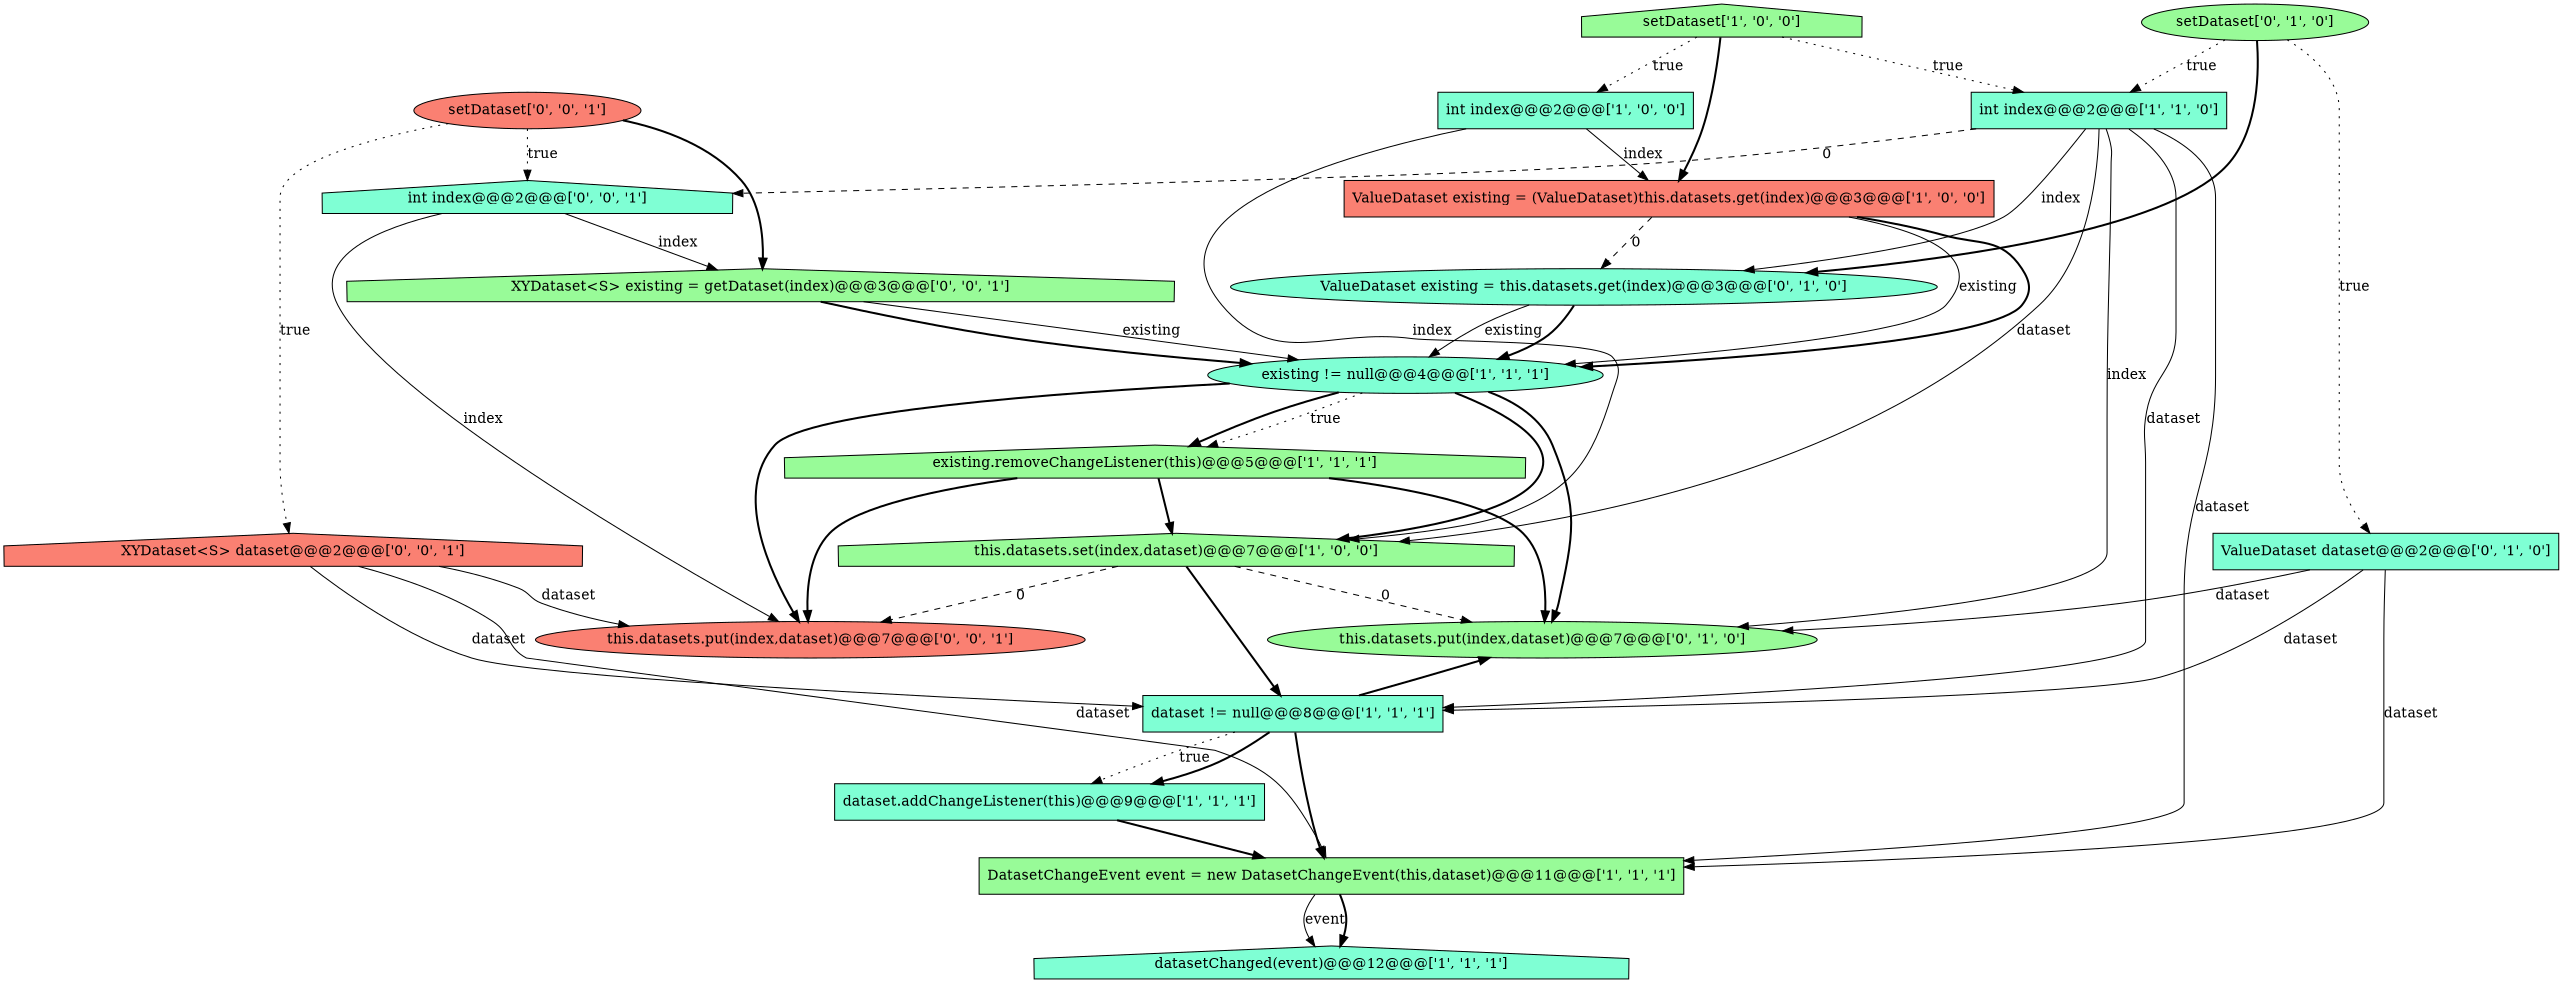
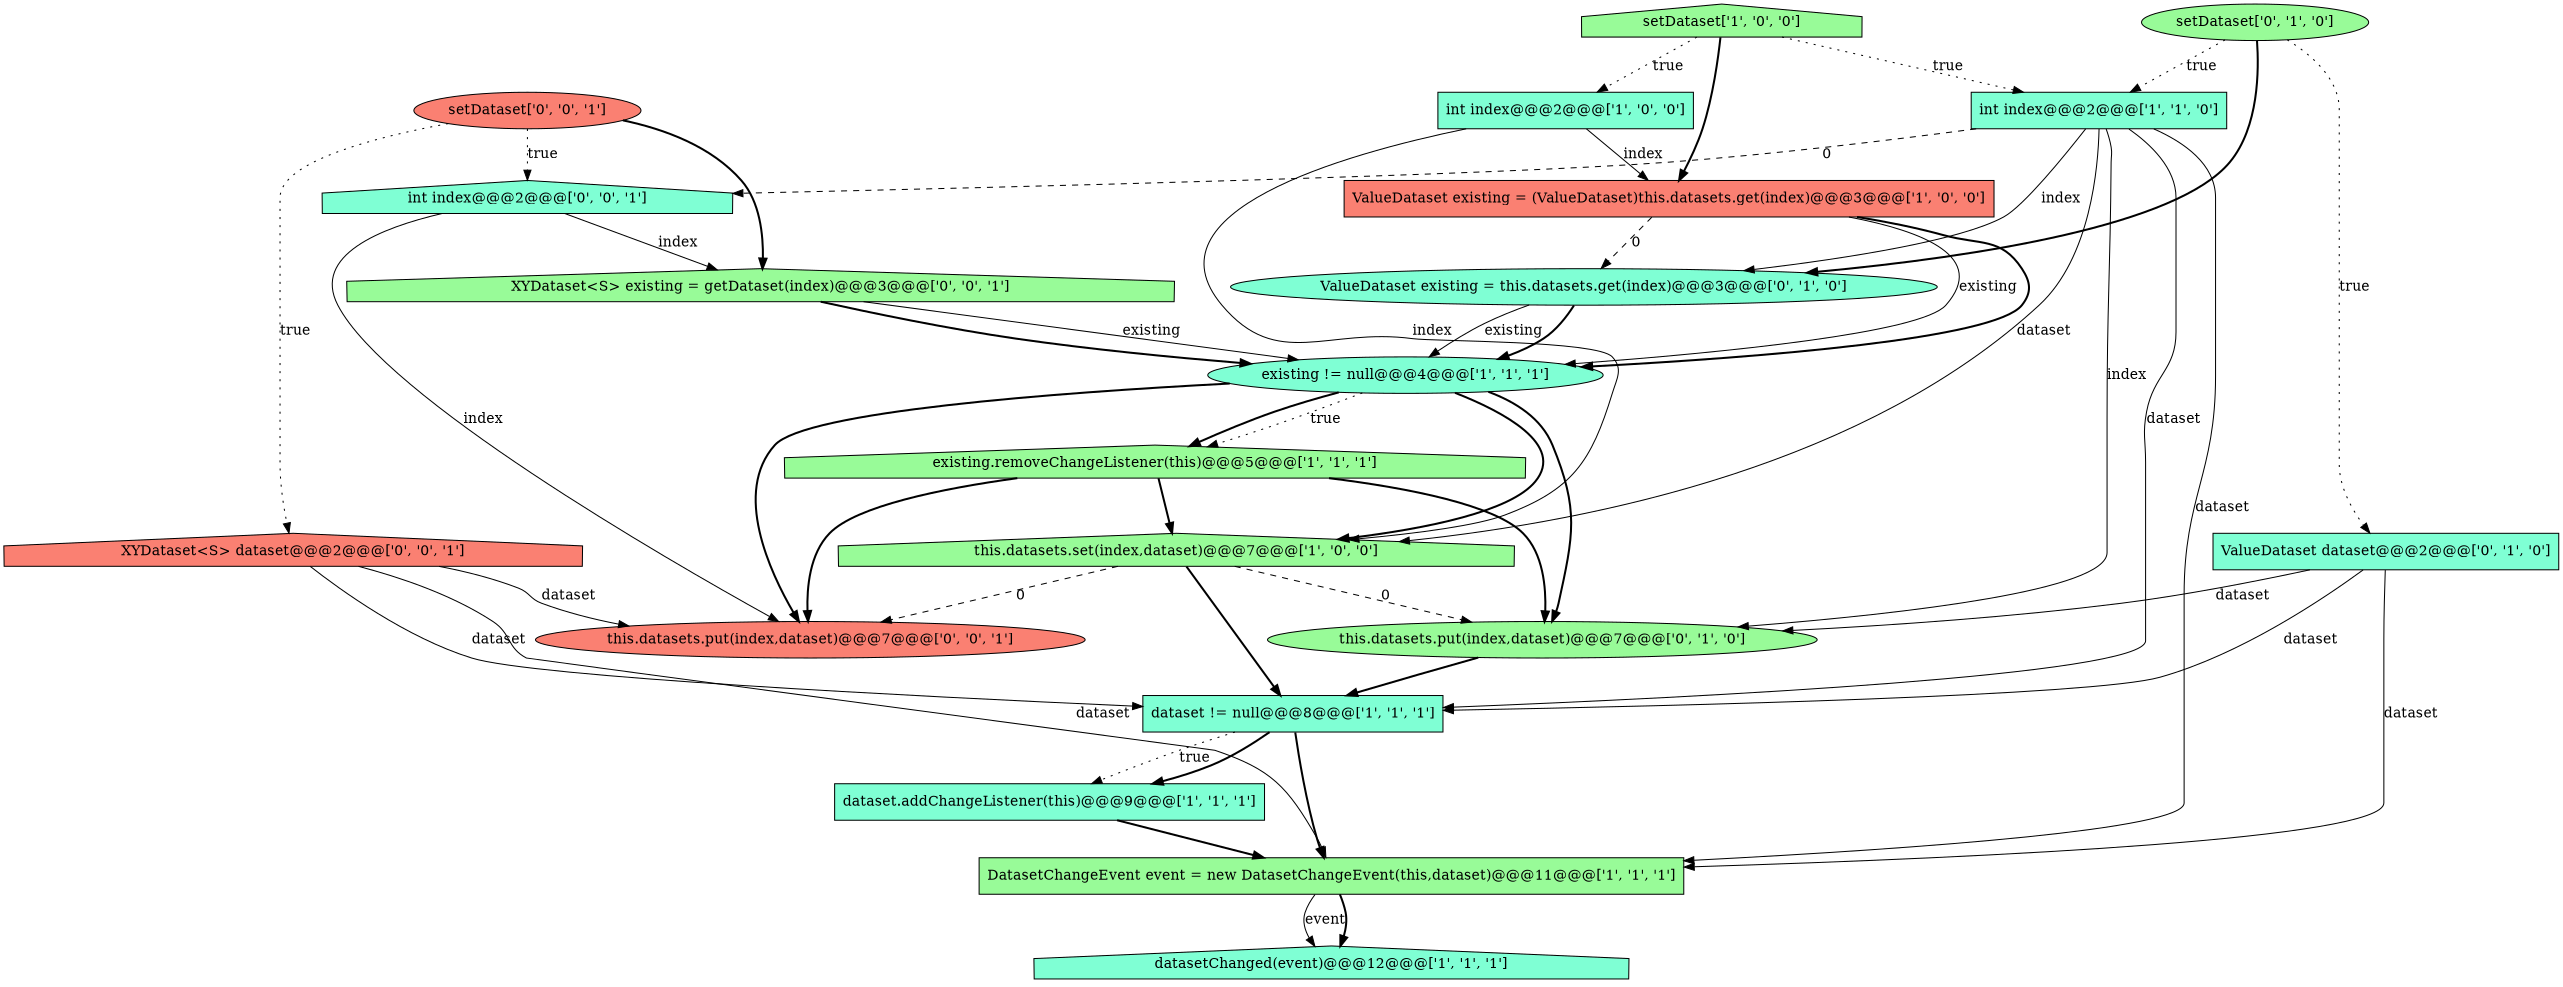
(1419, 678) -> (1417, 675)
